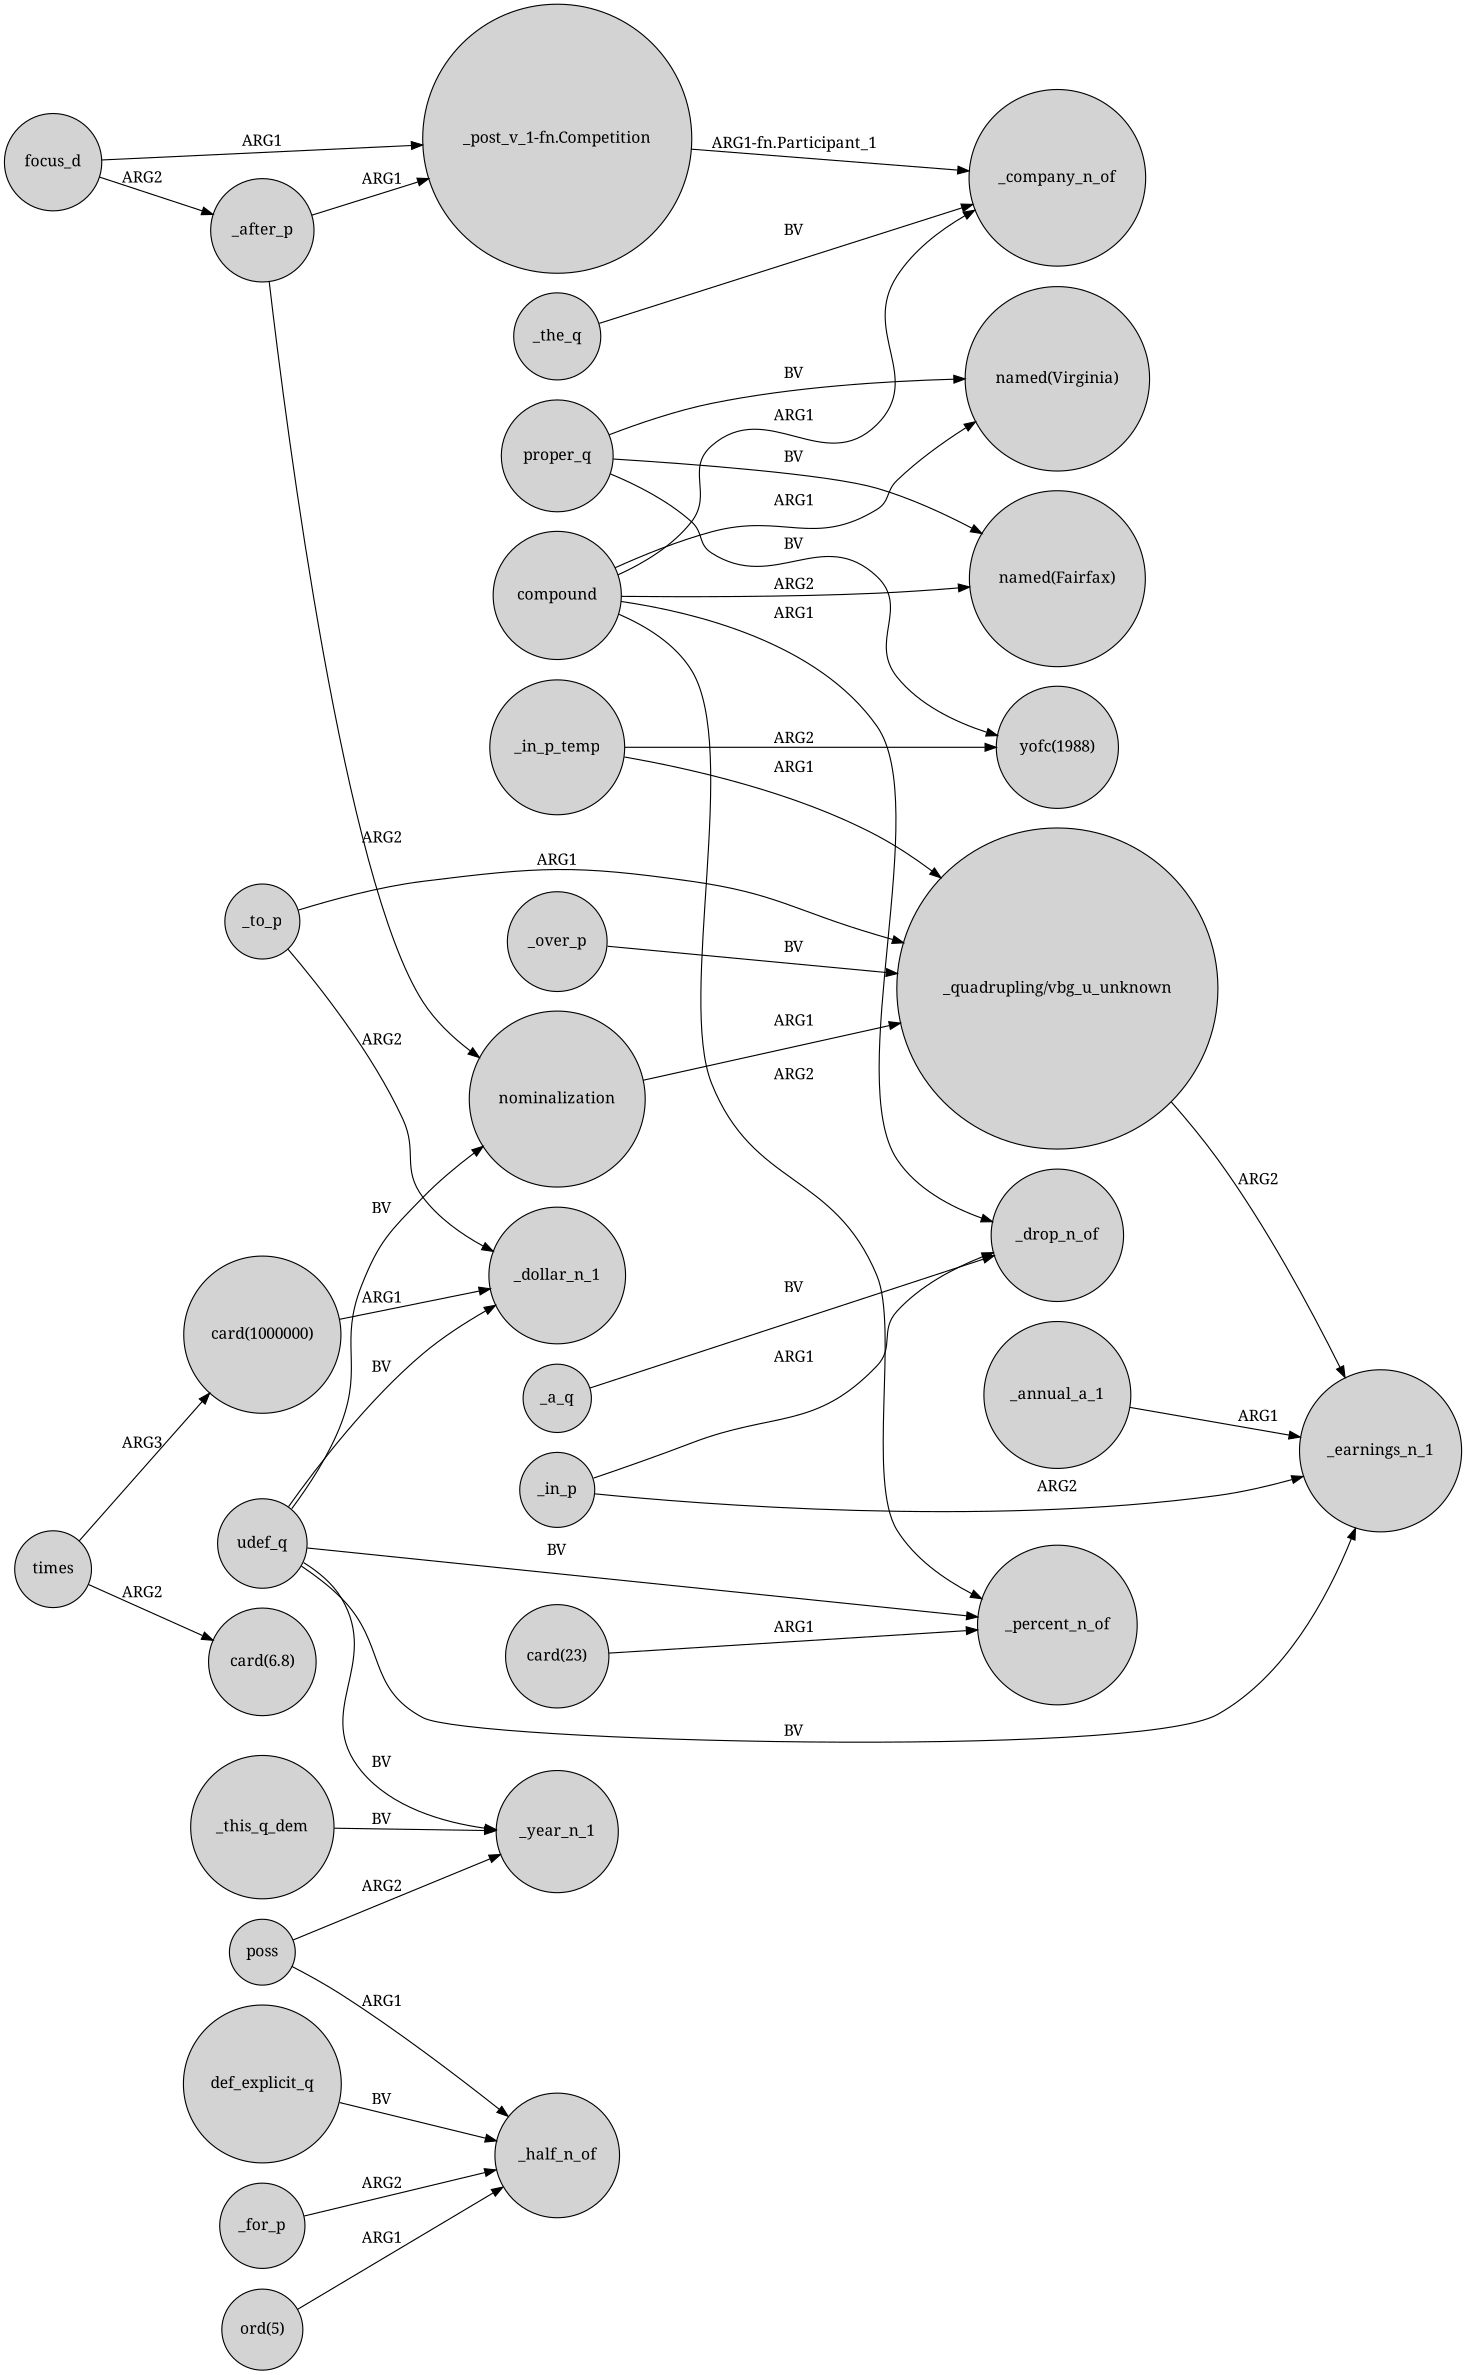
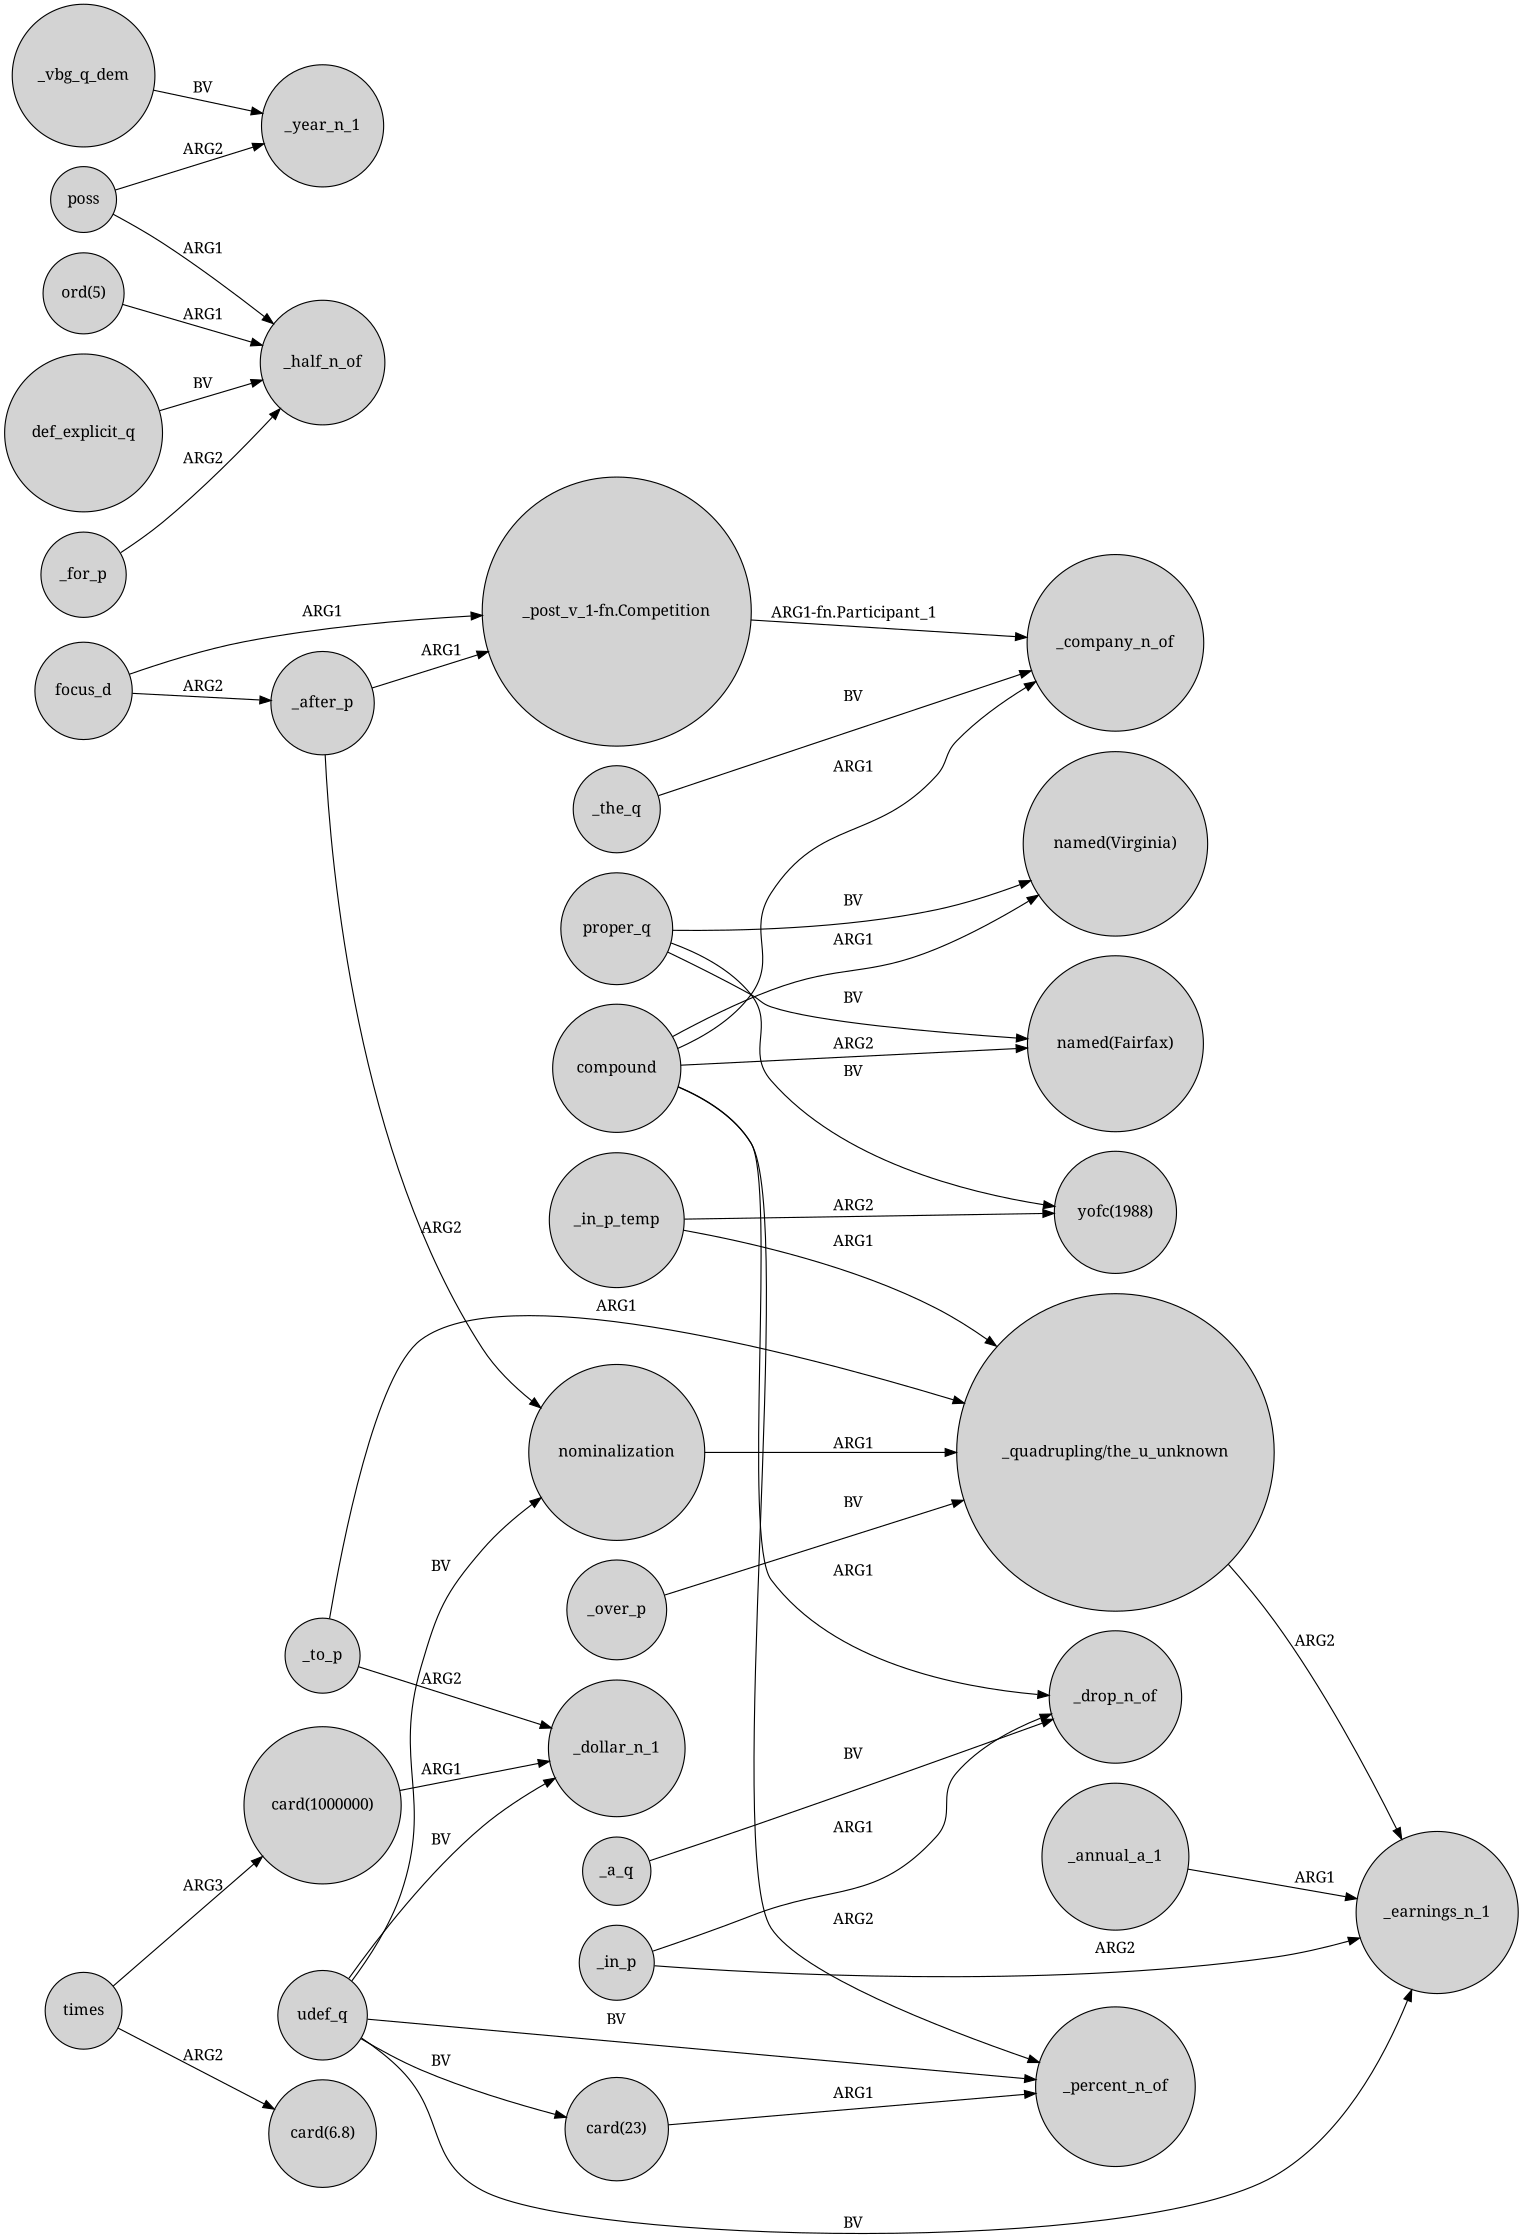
(1057, 988) -> (1115, 1452)
(343, 1729) -> (455, 2083)
(262, 1827) -> (84, 76)
